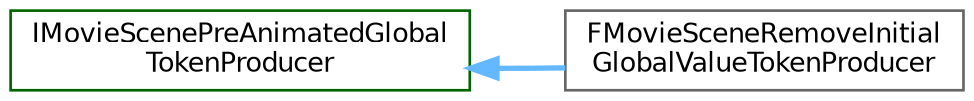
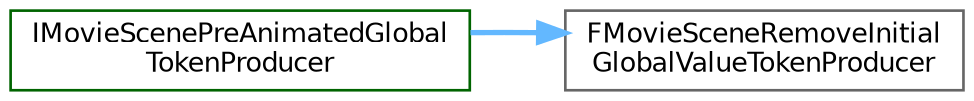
(531, 68) -> (504, 33)
